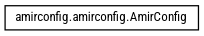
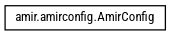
(102, 18) -> (85, 18)
